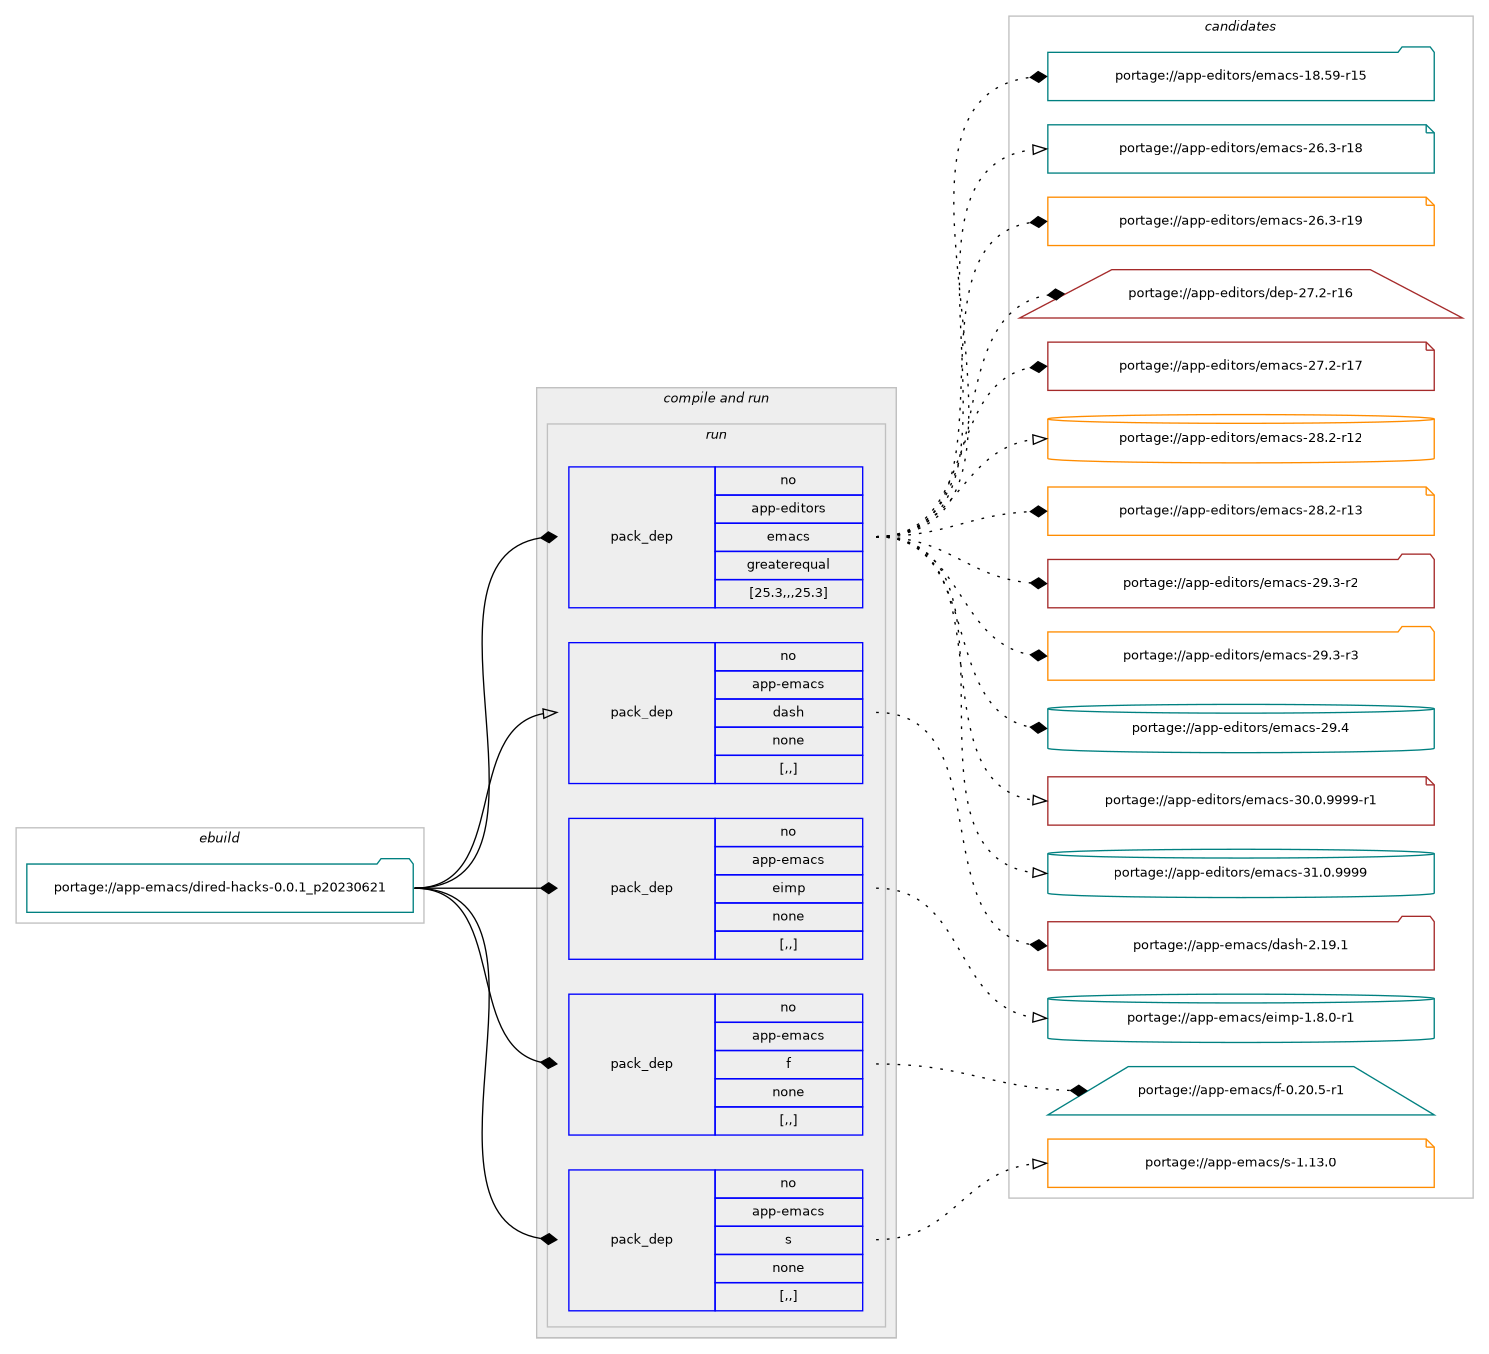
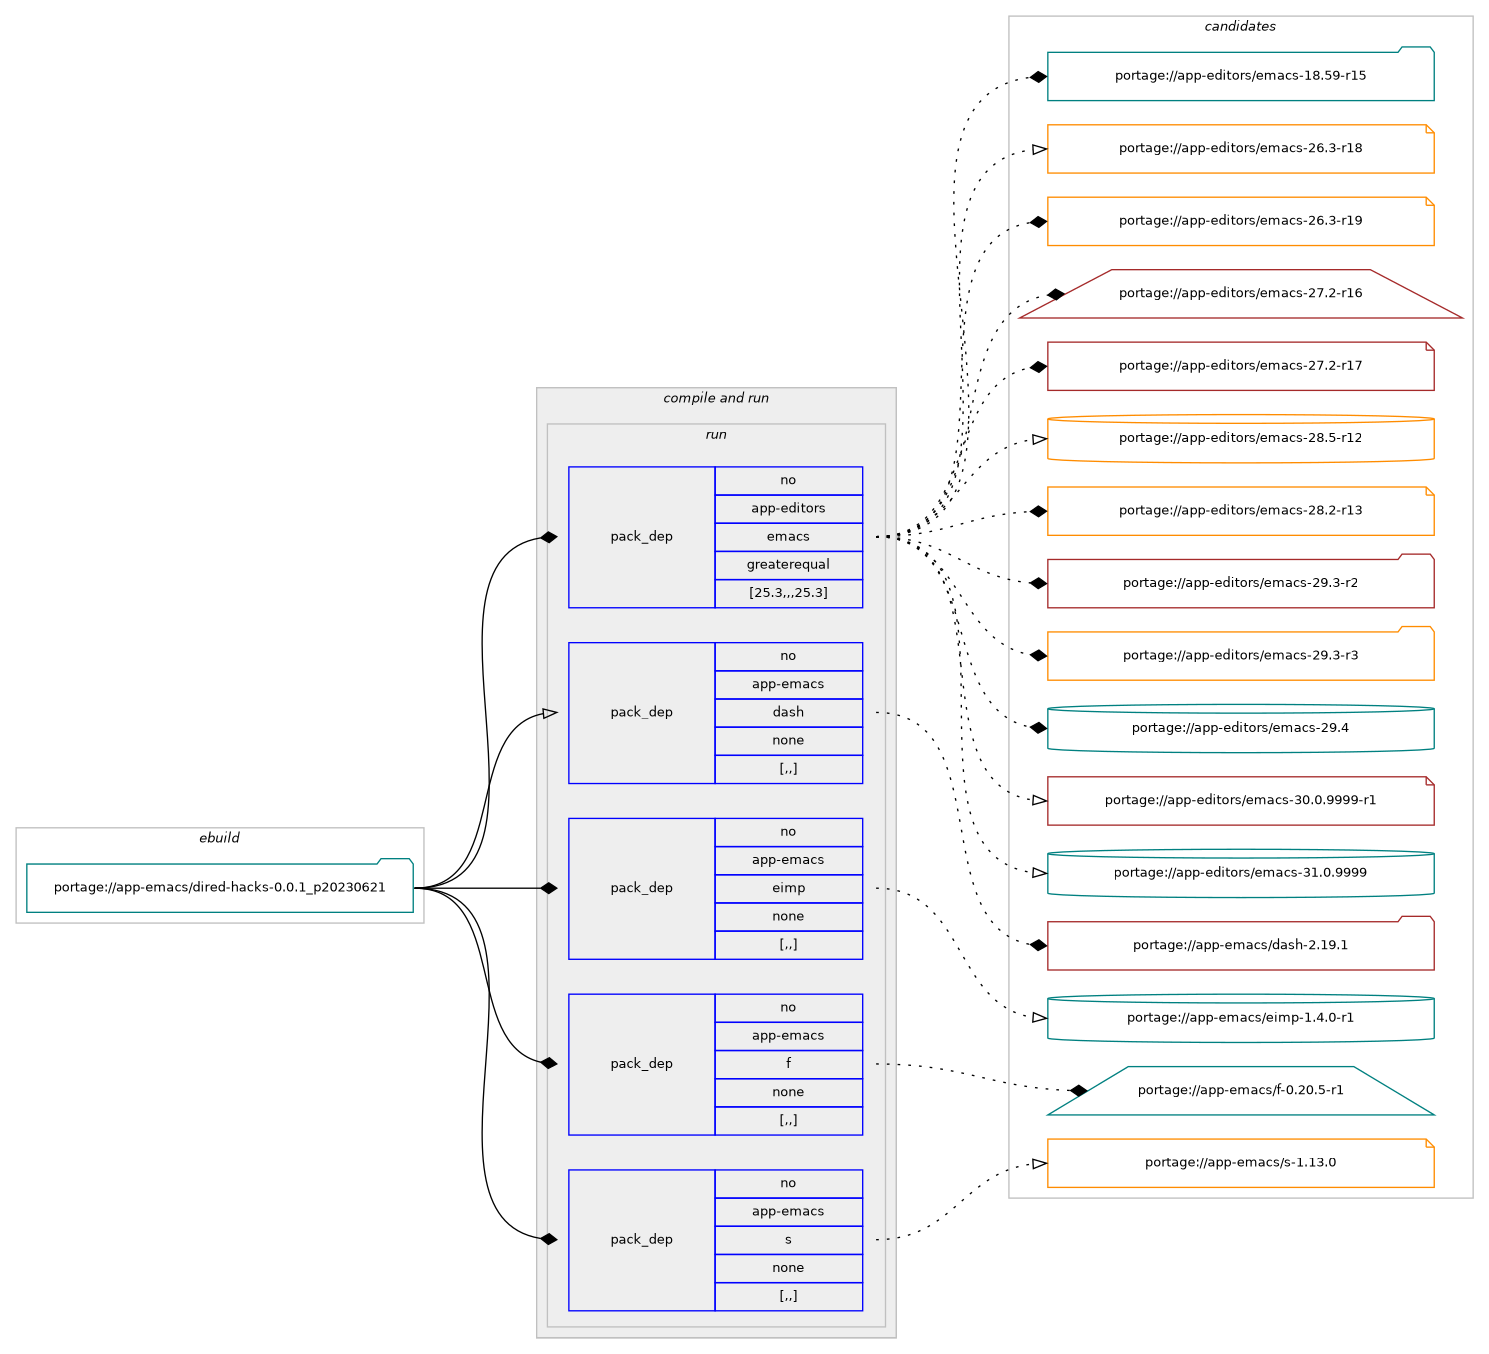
(1241, 149) -> (1241, 149)
(1241, 294) -> (1241, 294)
(1241, 439) -> (1241, 439)
(1241, 1018) -> (1241, 1018)
